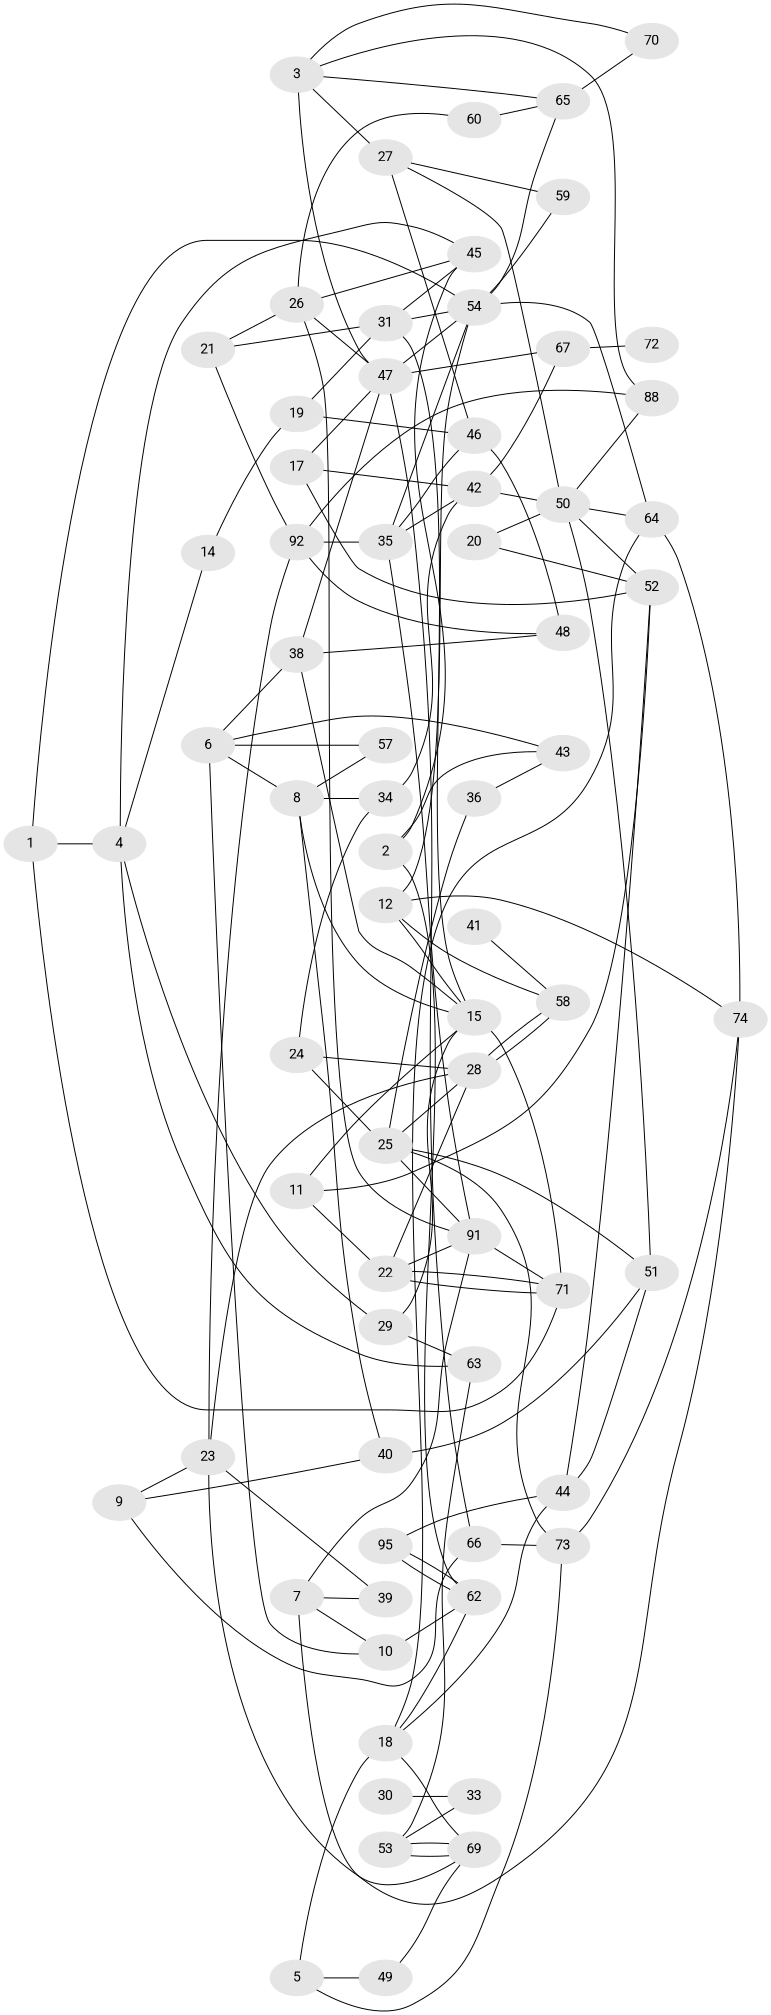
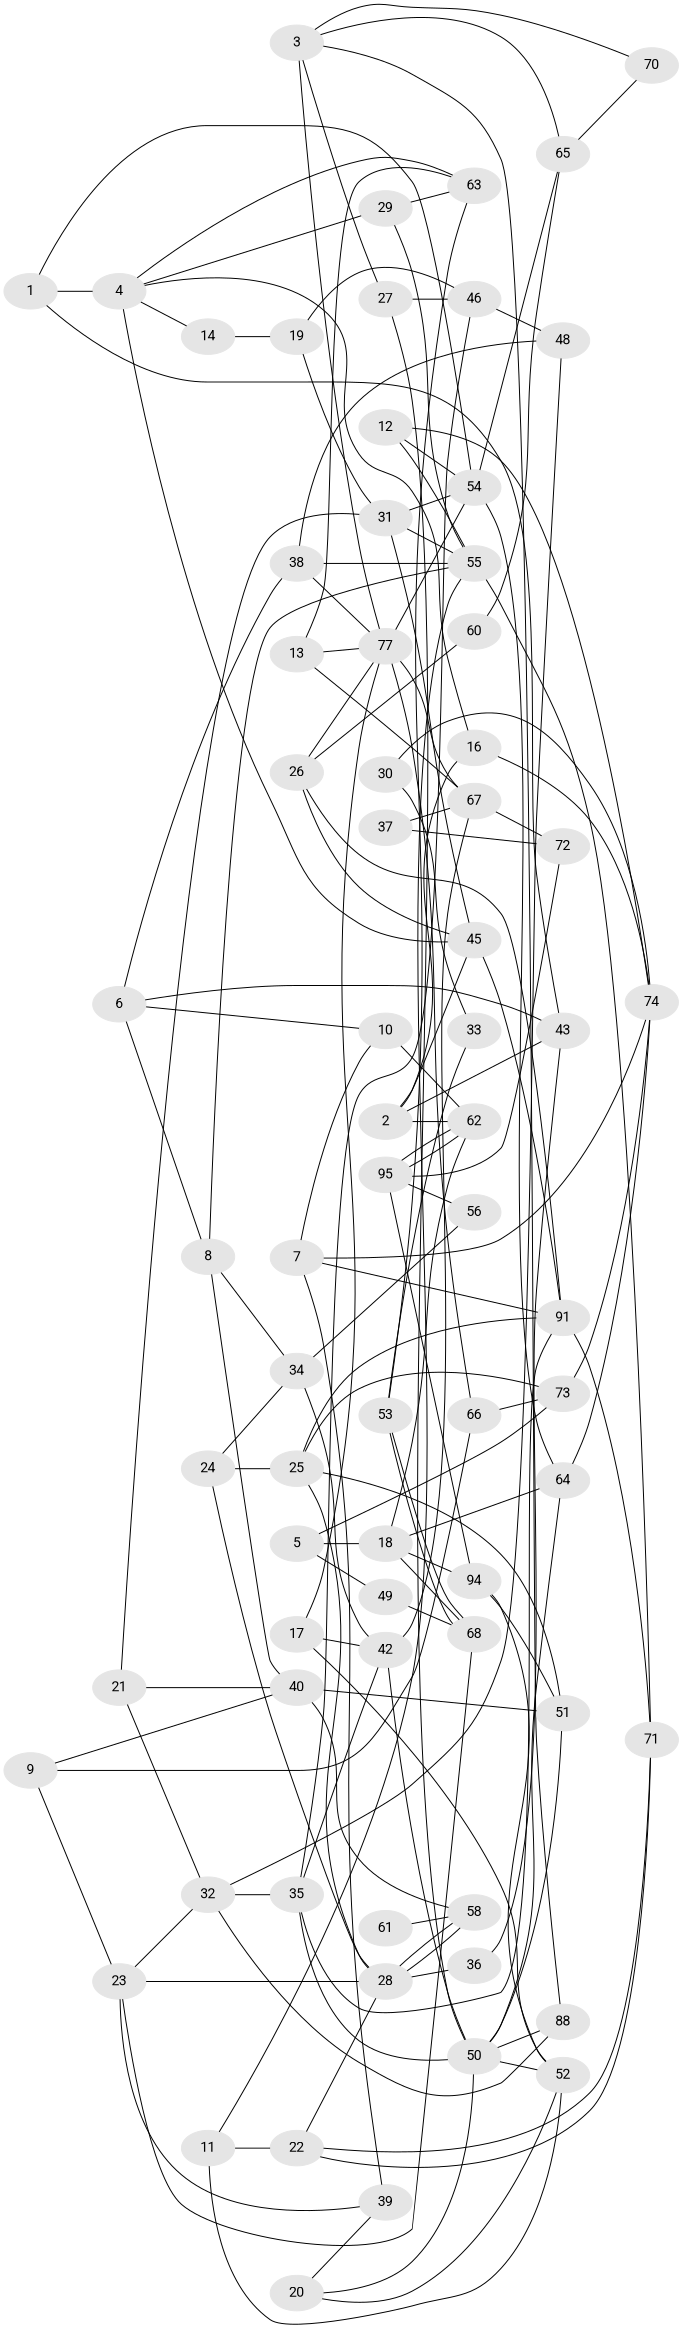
(563, 197) -> none
(253, 327) -> (208, 1688)
(386, 376) -> (386, 646)
(424, 440) -> (341, 2022)
(297, 542) -> (208, 1895)
none -> (297, 654)
(386, 745) -> none
none -> (474, 748)
none -> (590, 784)
none -> (386, 828)
(474, 927) -> (386, 1928)
(467, 964) -> (339, 1819)
(418, 986) -> (430, 1974)
(474, 1017) -> (474, 563)
none -> (512, 1110)
none -> (474, 1212)
(430, 1255) -> (539, 1169)
(137, 1346) -> (511, 486)
(563, 1493) -> (474, 1581)
(474, 1850) -> (474, 1634)
none -> (337, 2252)
